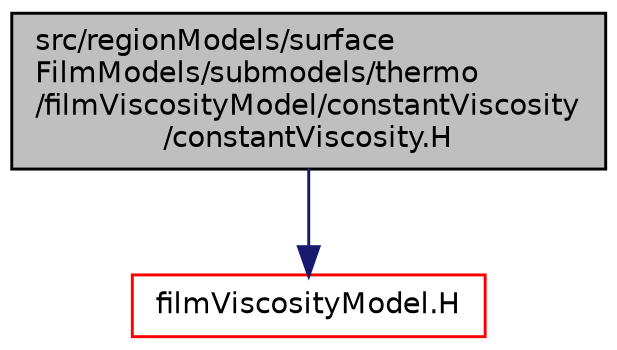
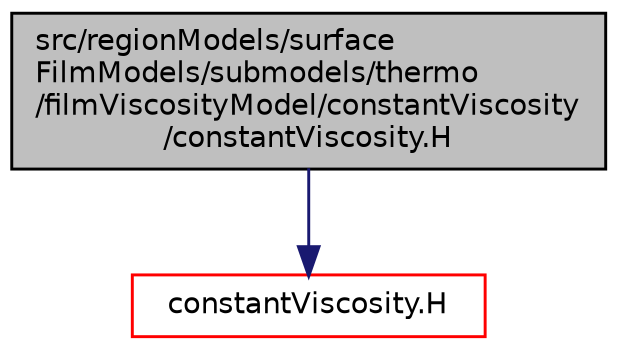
(309, 306) -> (309, 306)
